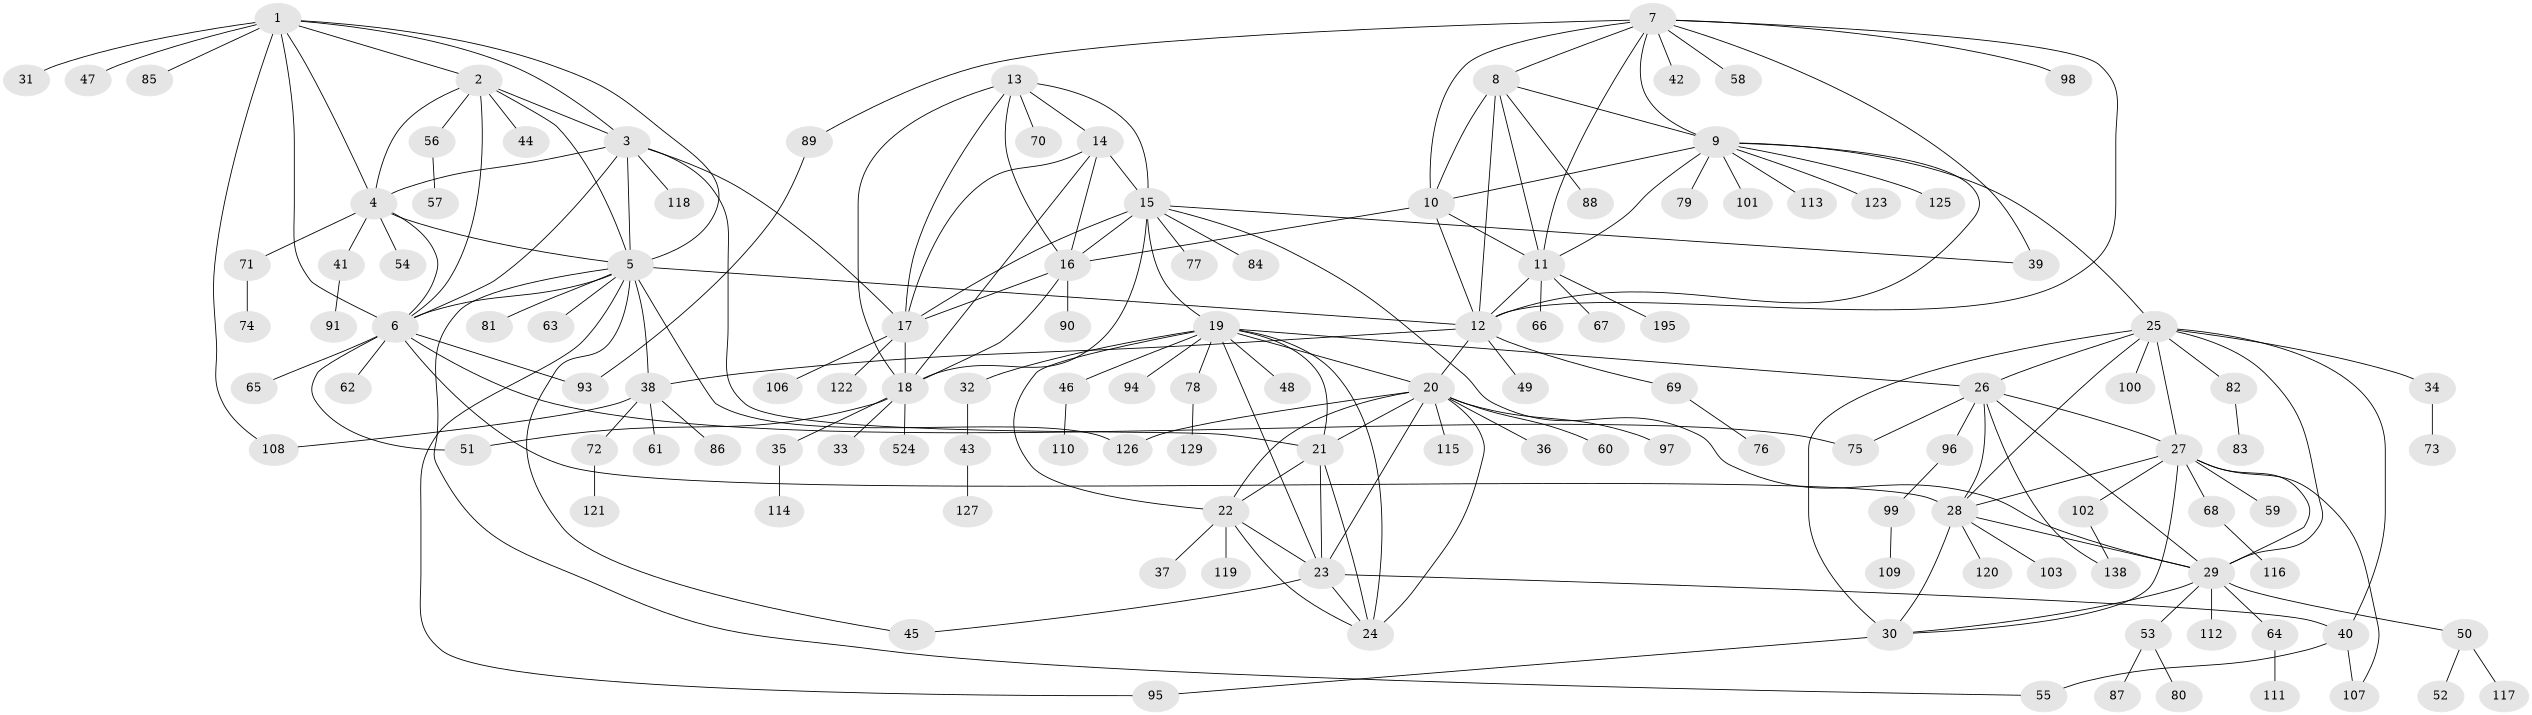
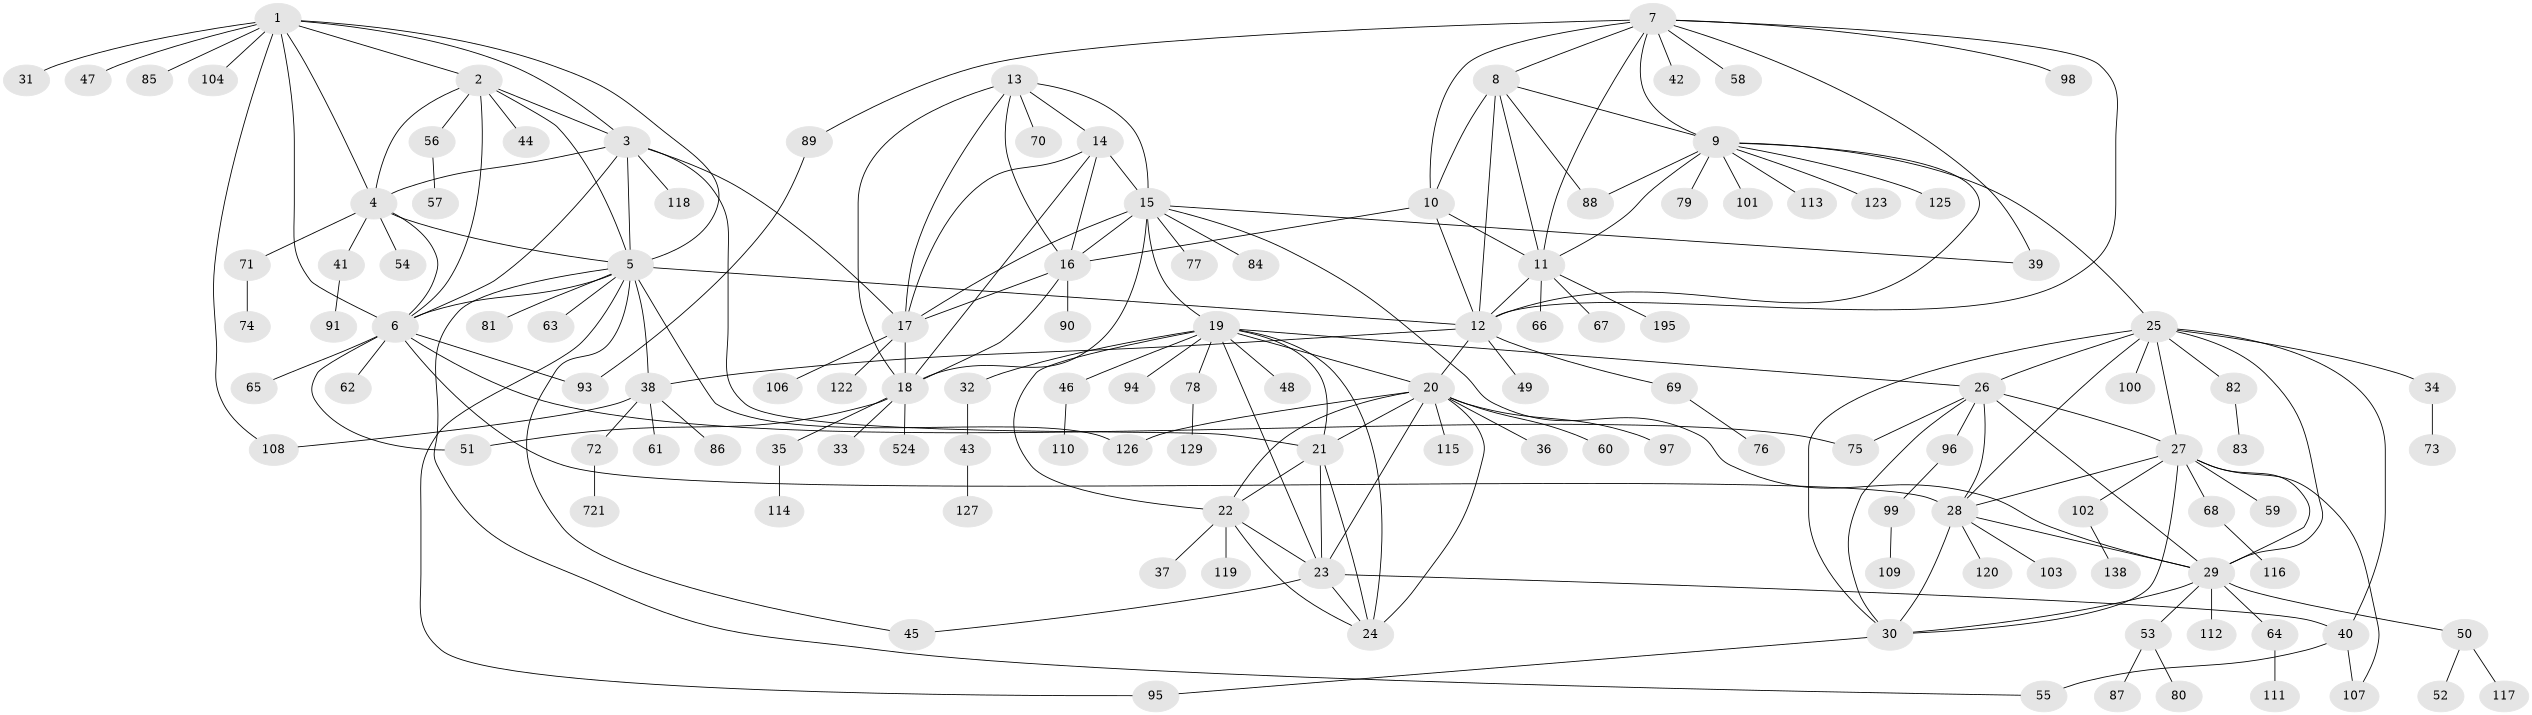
none -> (213, 80)
(1574, 173) -> (1653, 173)
(2030, 499) -> (1860, 499)
(595, 512) -> (595, 512)
